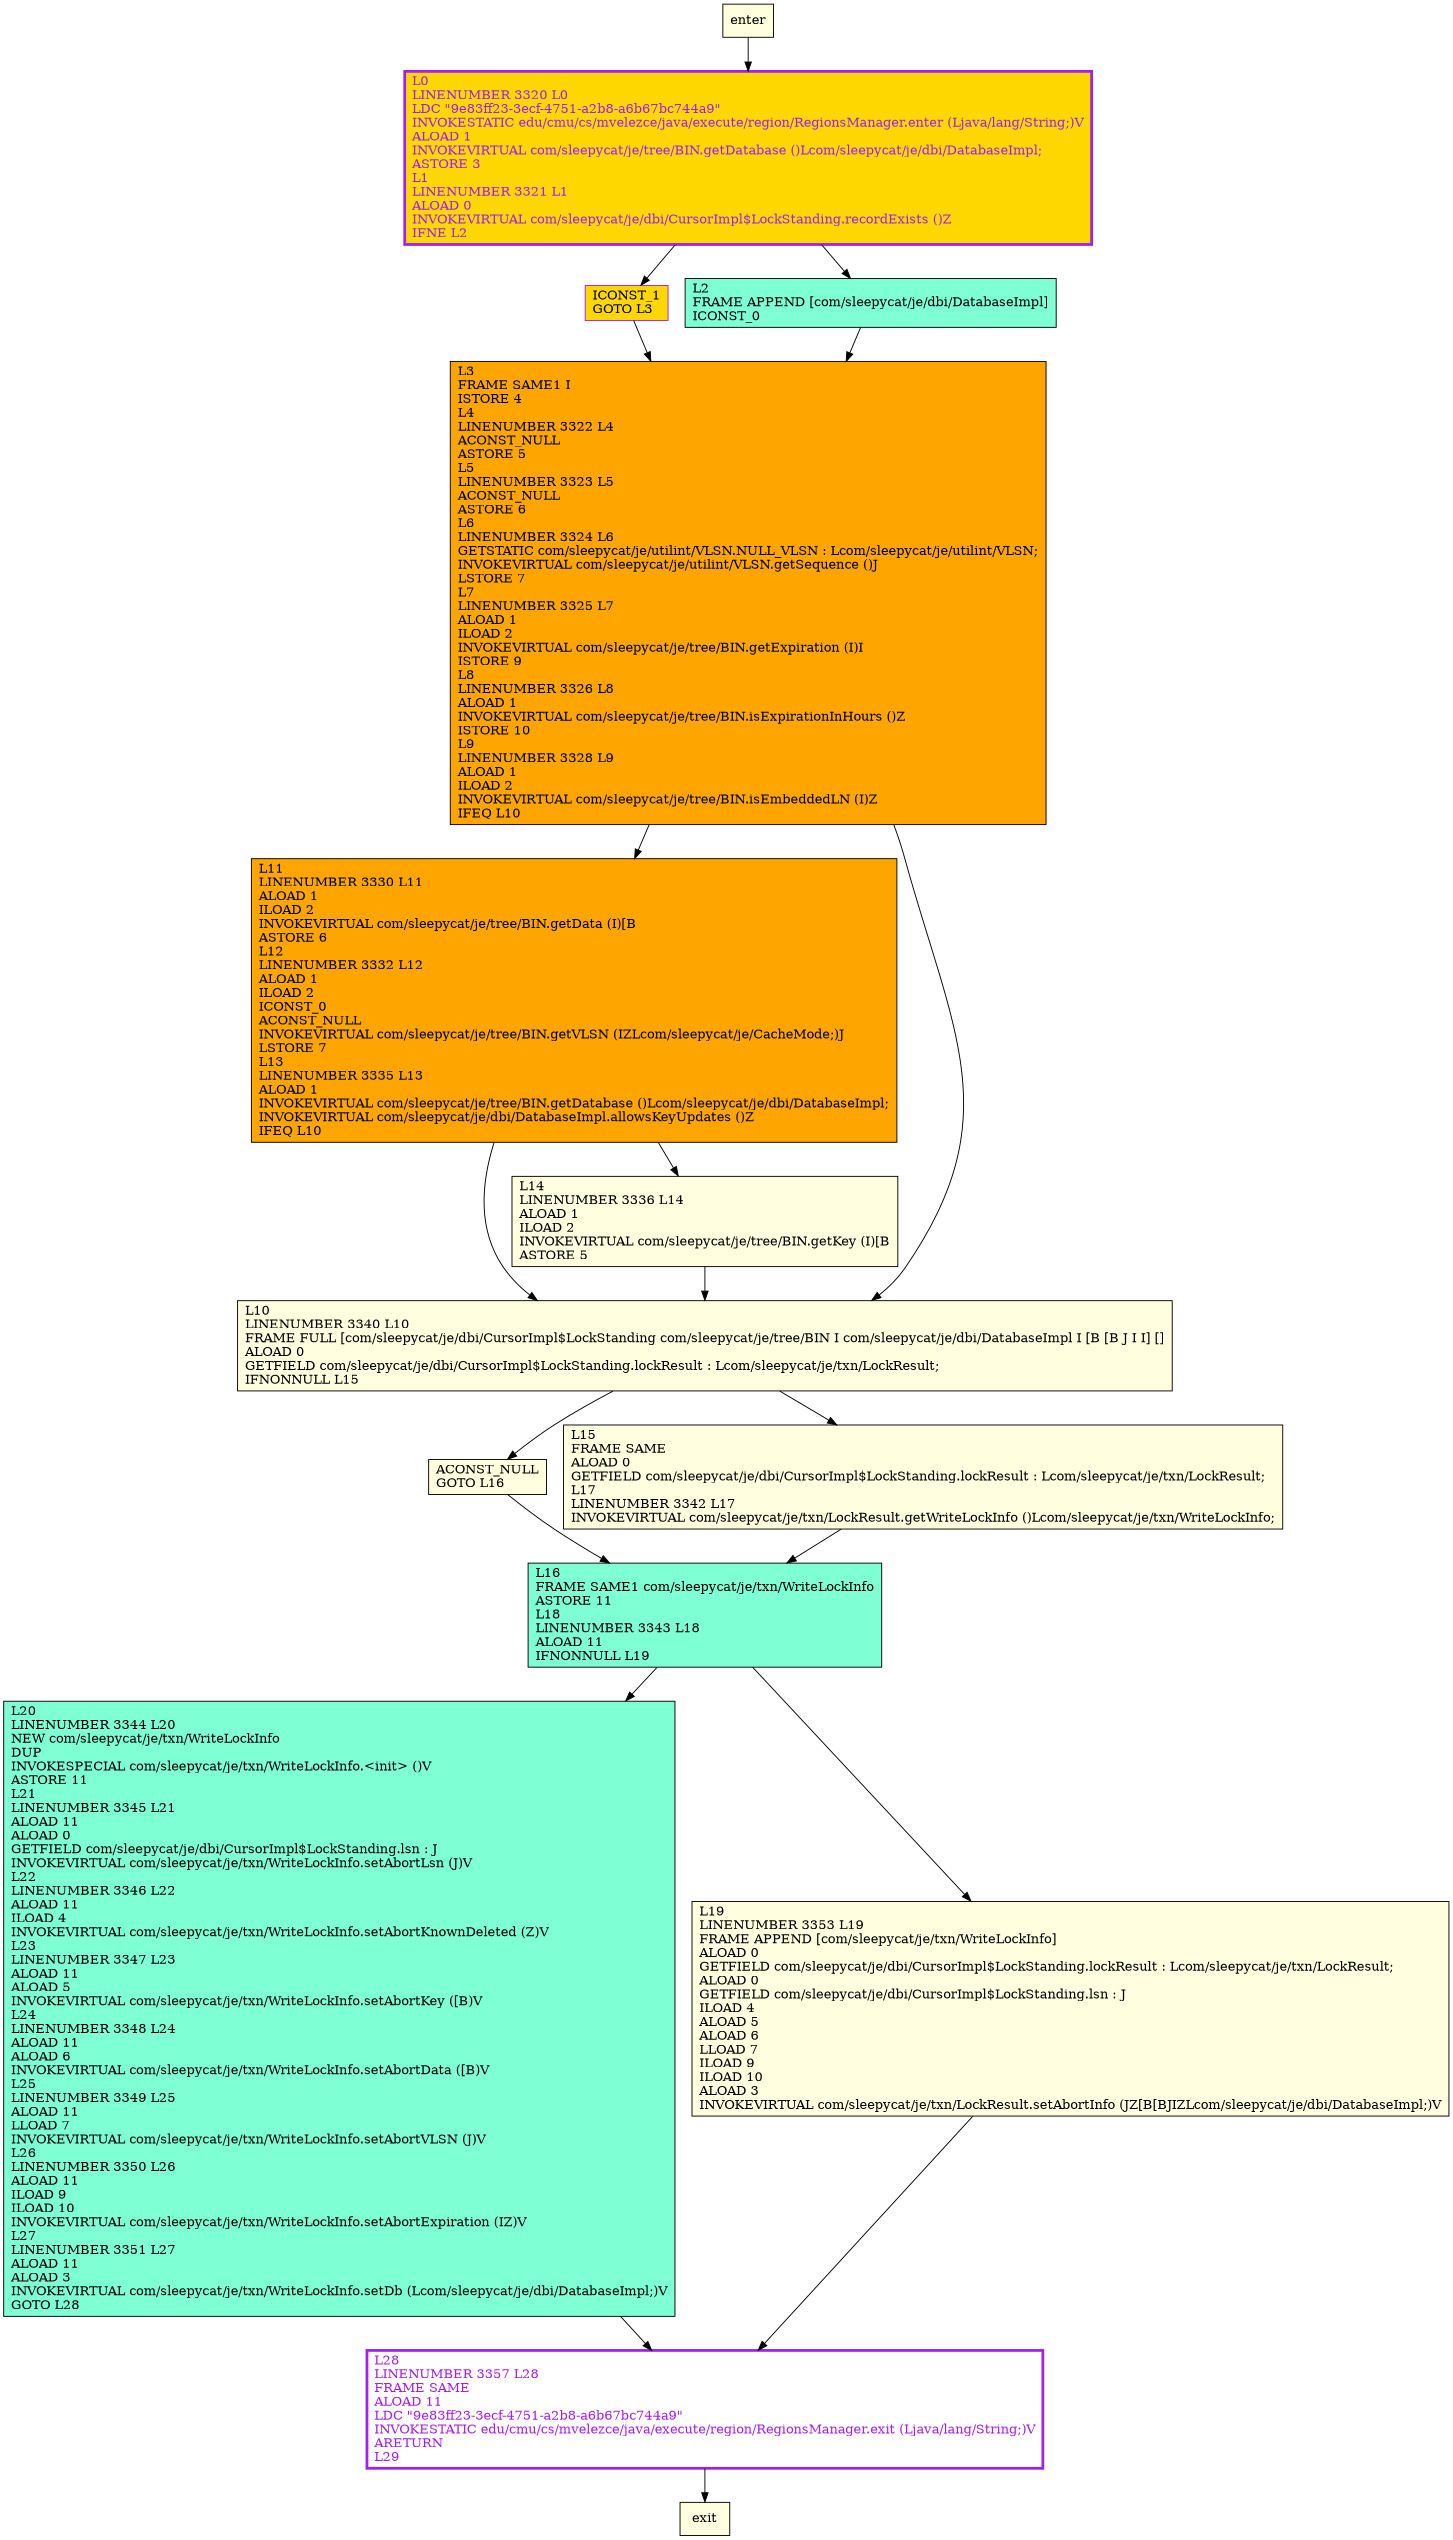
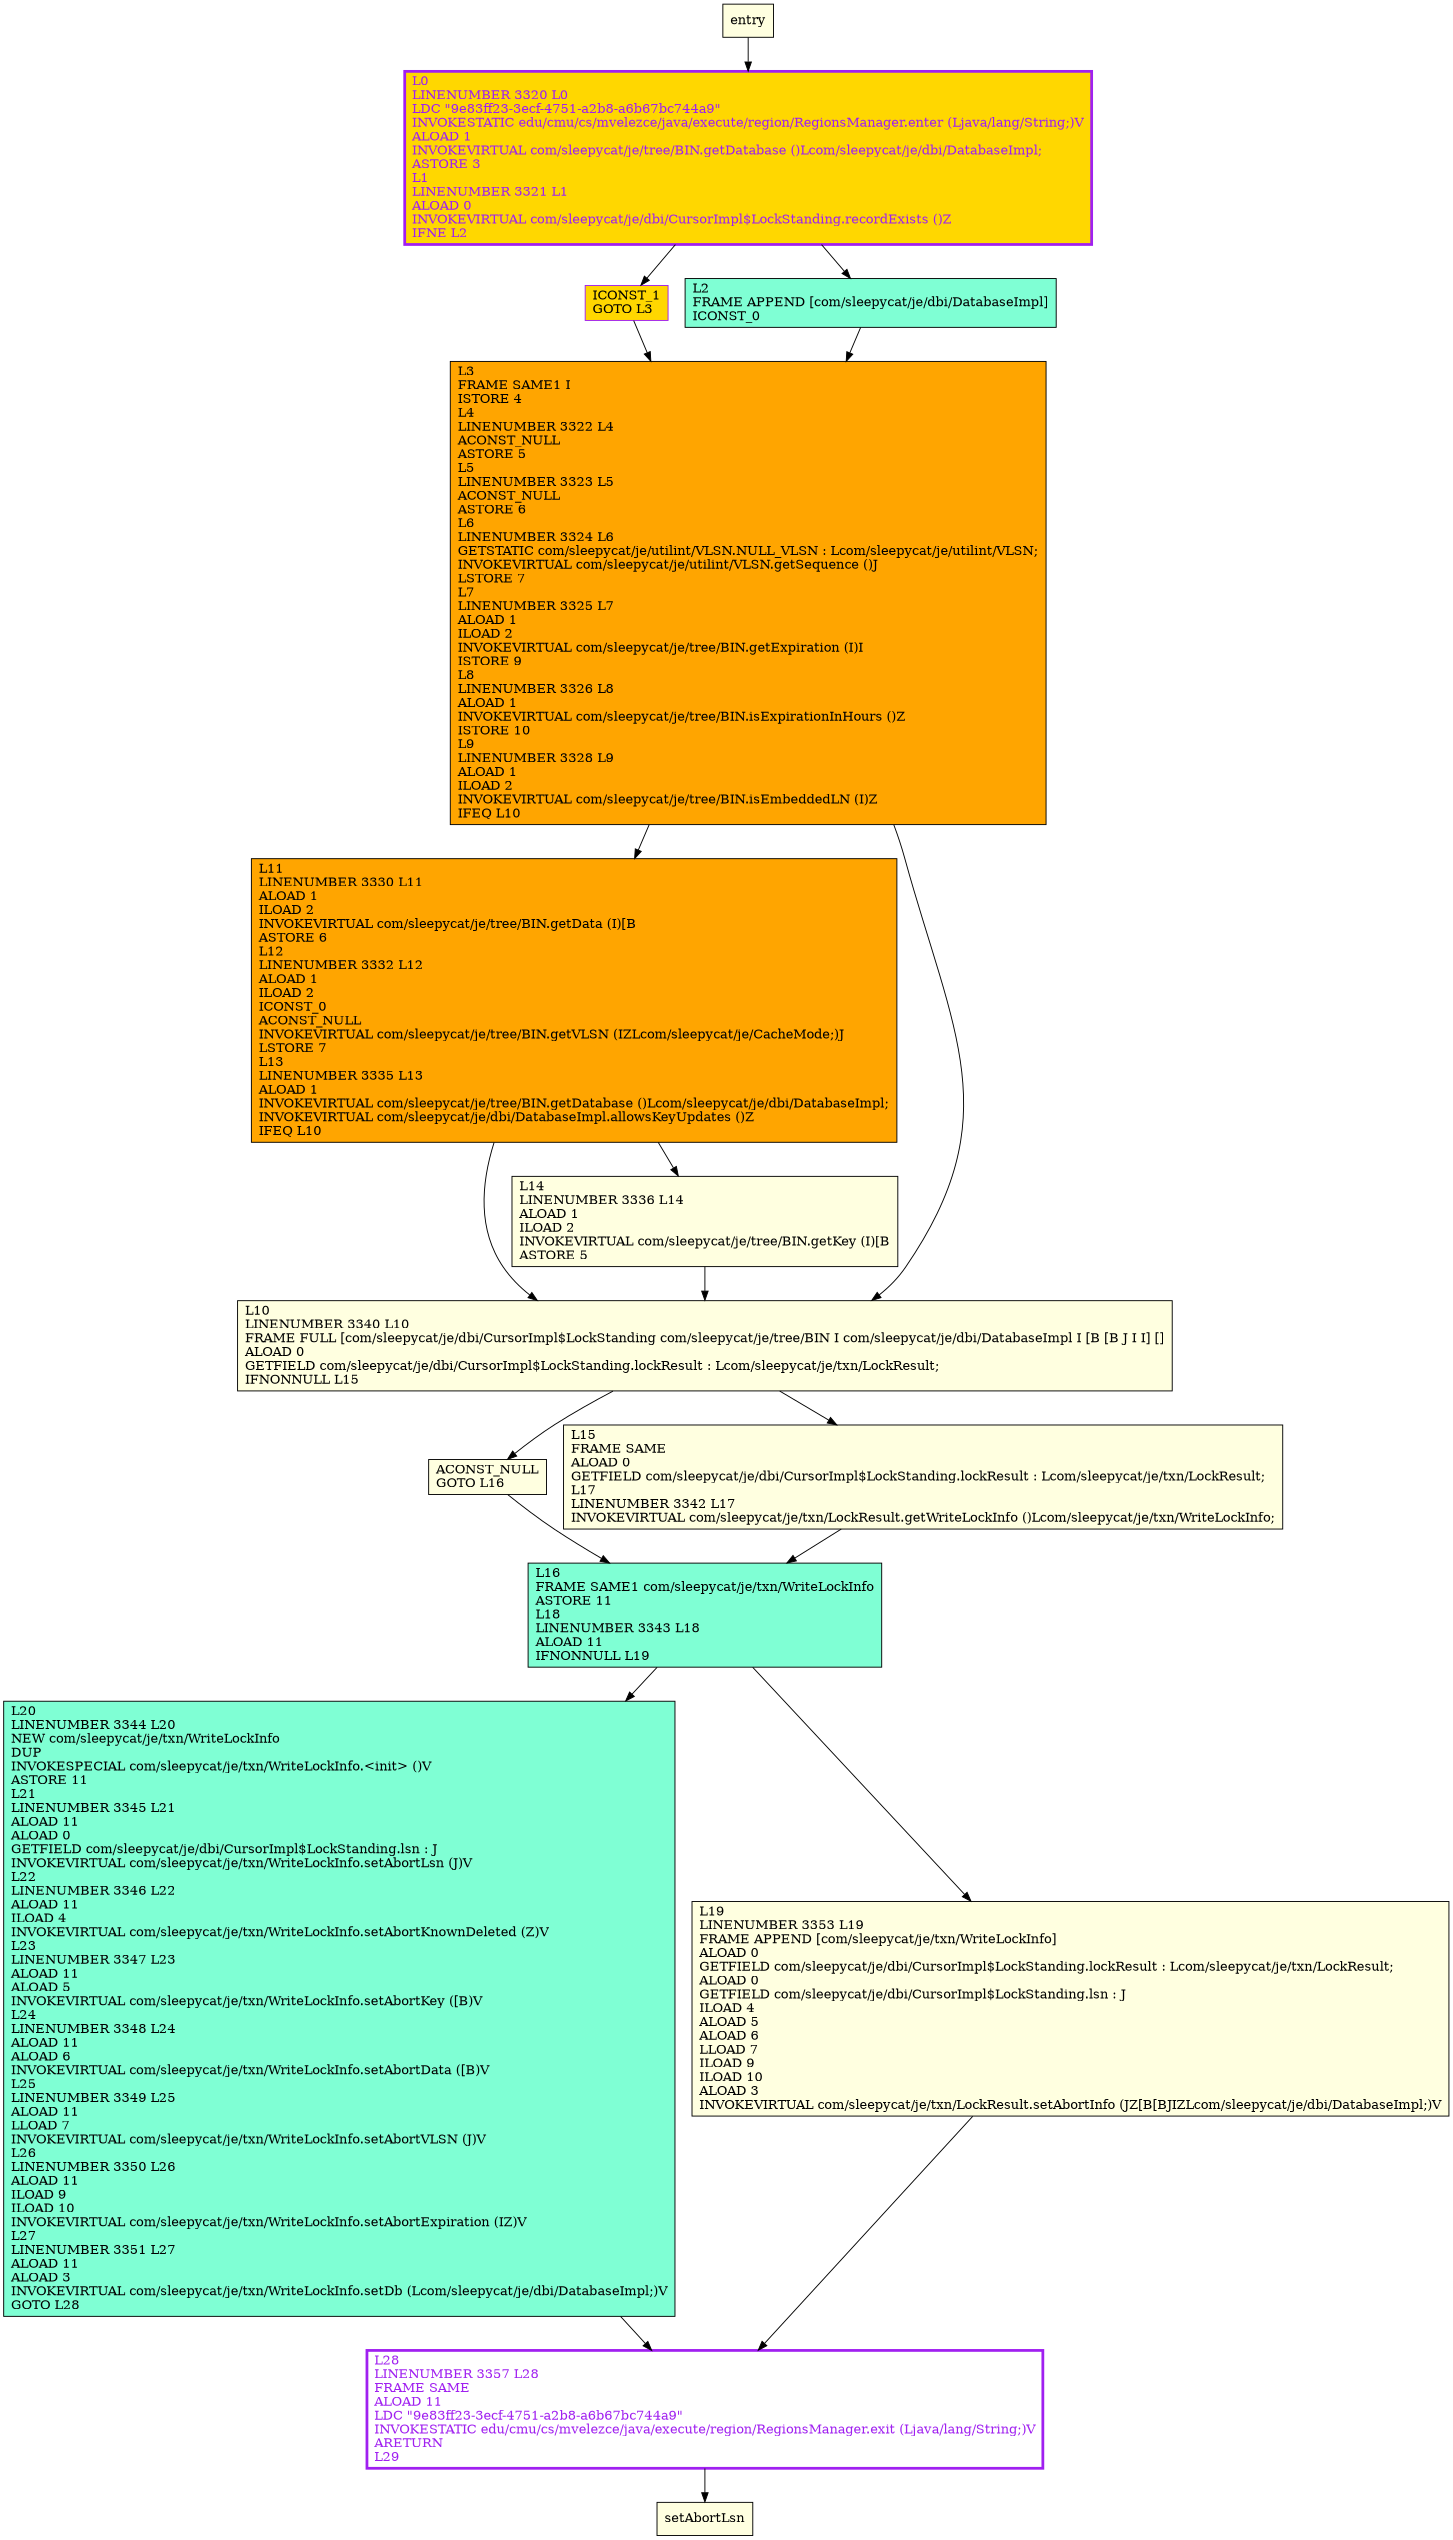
(748, 21) -> (748, 21)
(705, 2519) -> (705, 2519)
